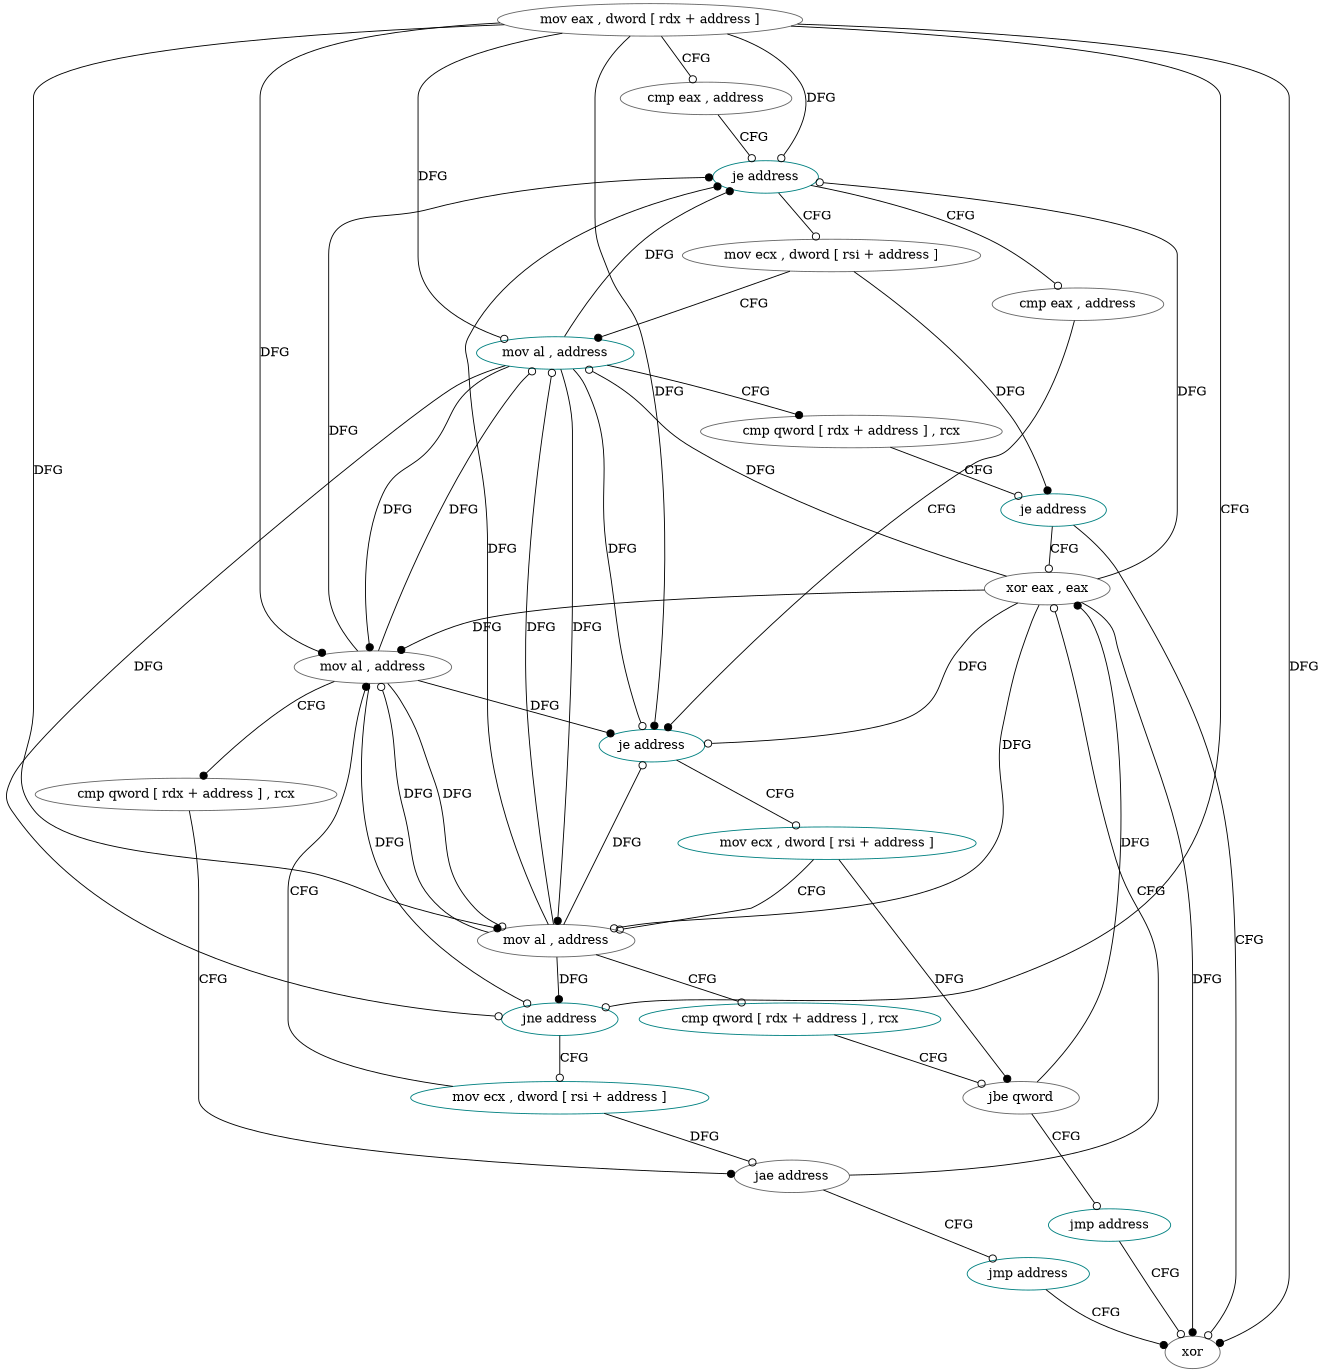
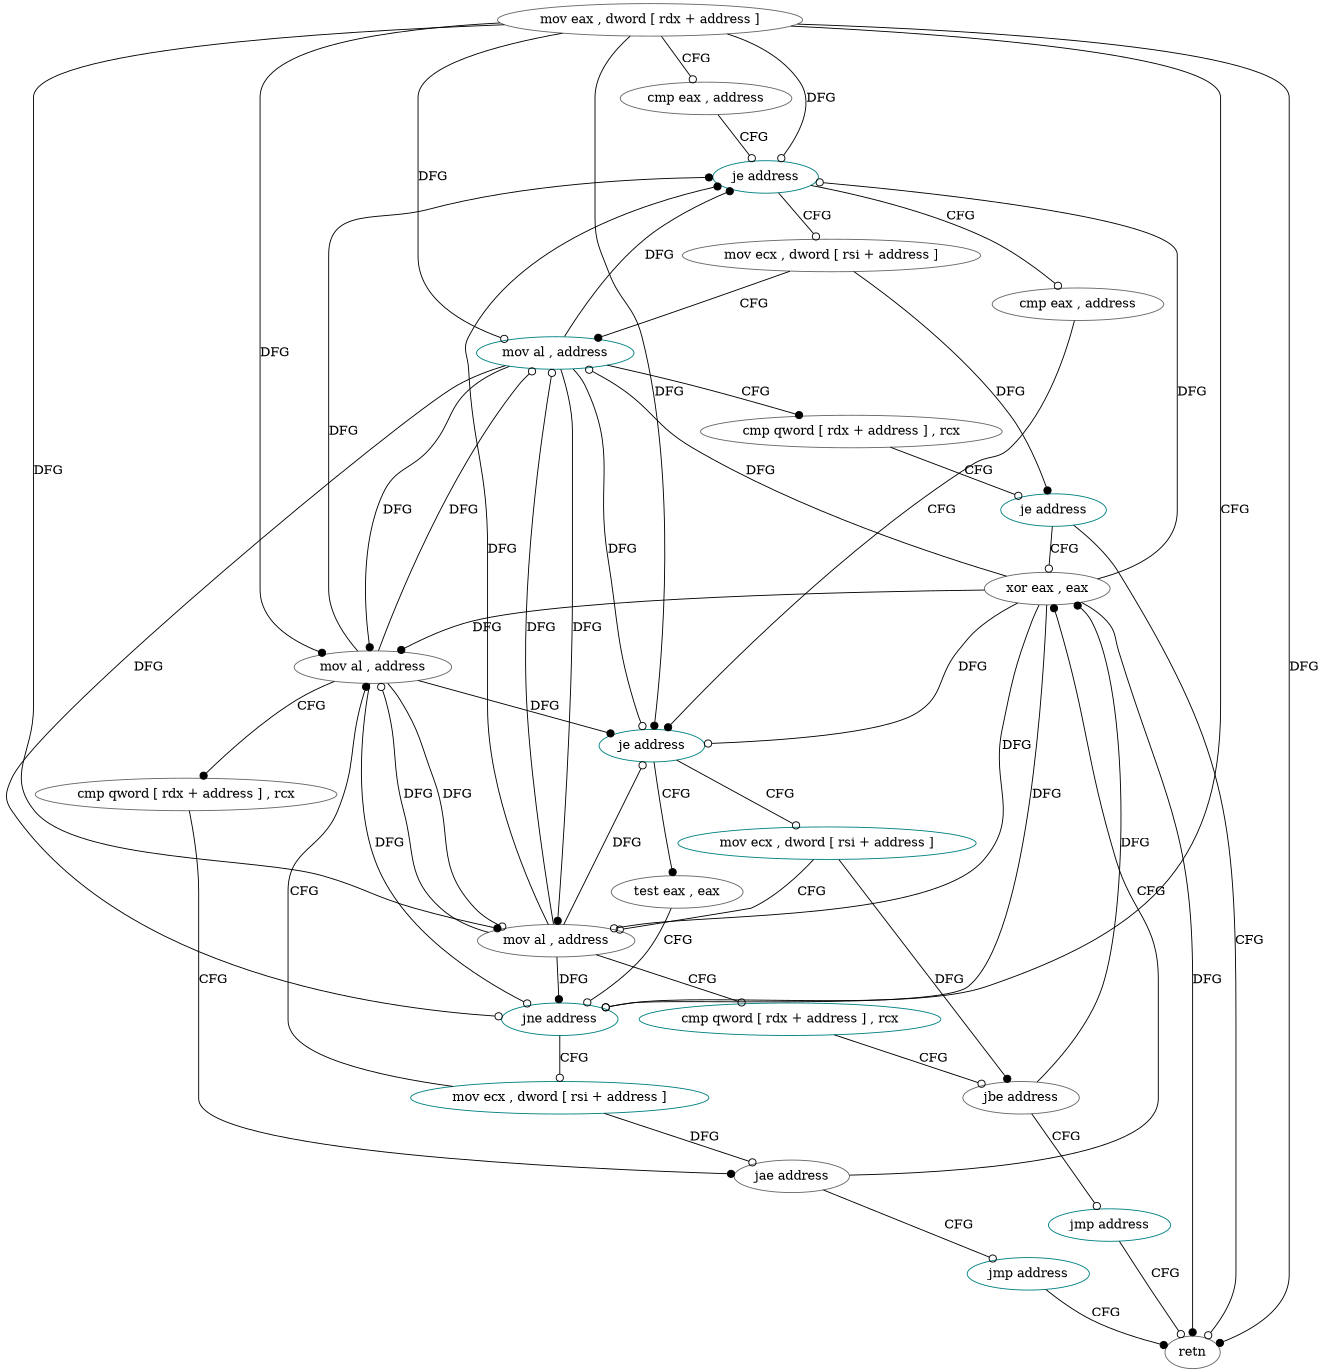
none -> (677, 892)
none -> (978, 973)
(1158, 1013) -> (1158, 1013)
(1021, 1098) -> (1021, 1098)
(1193, 1352) -> (1193, 1352)
